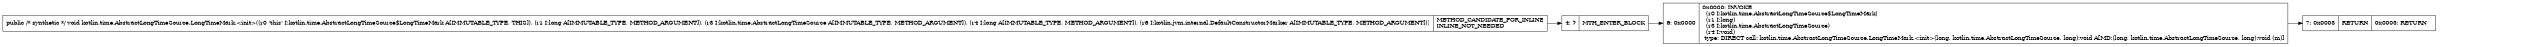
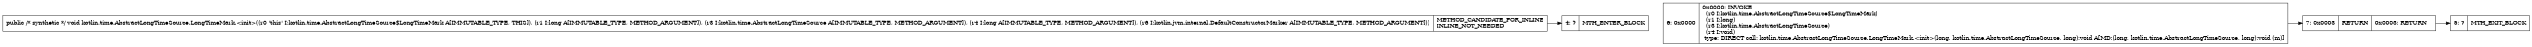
(1654, 23) -> none
none -> (2490, 23)
